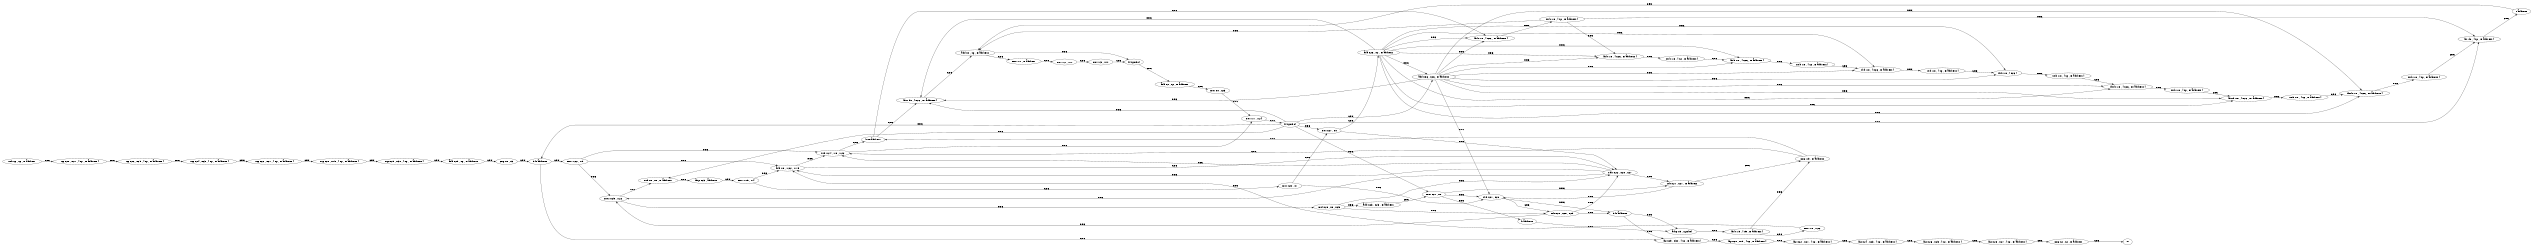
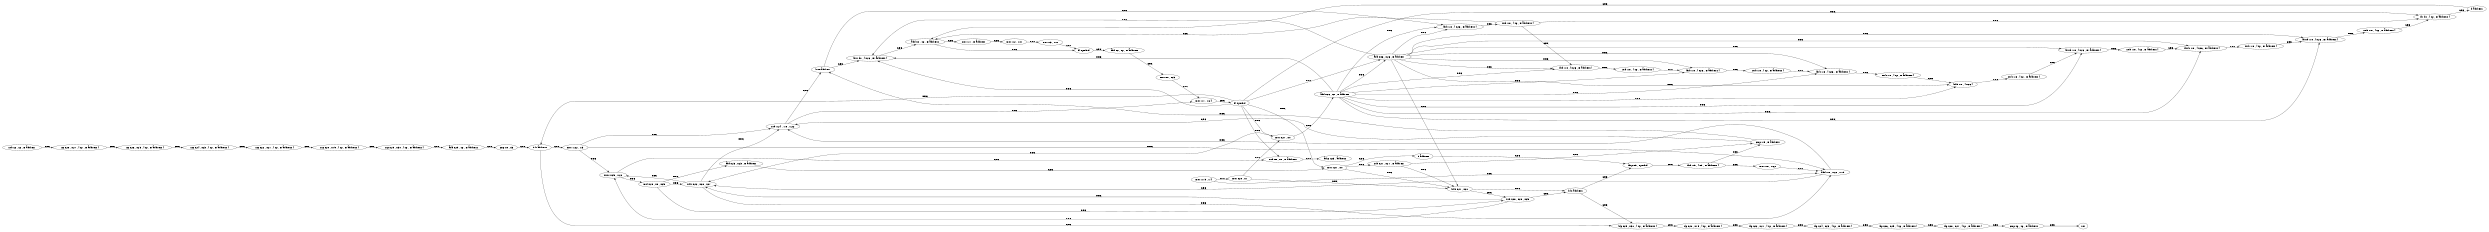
(1650, 178) -> none
(727, 180) -> none
